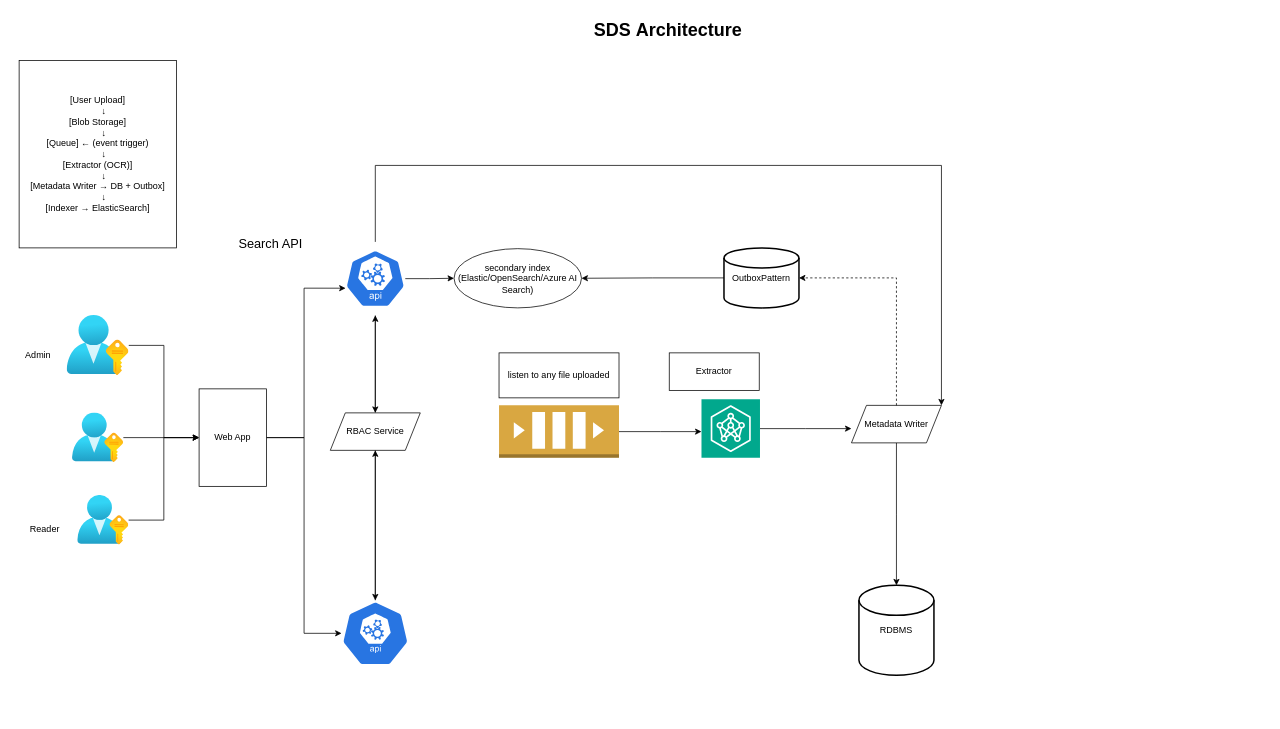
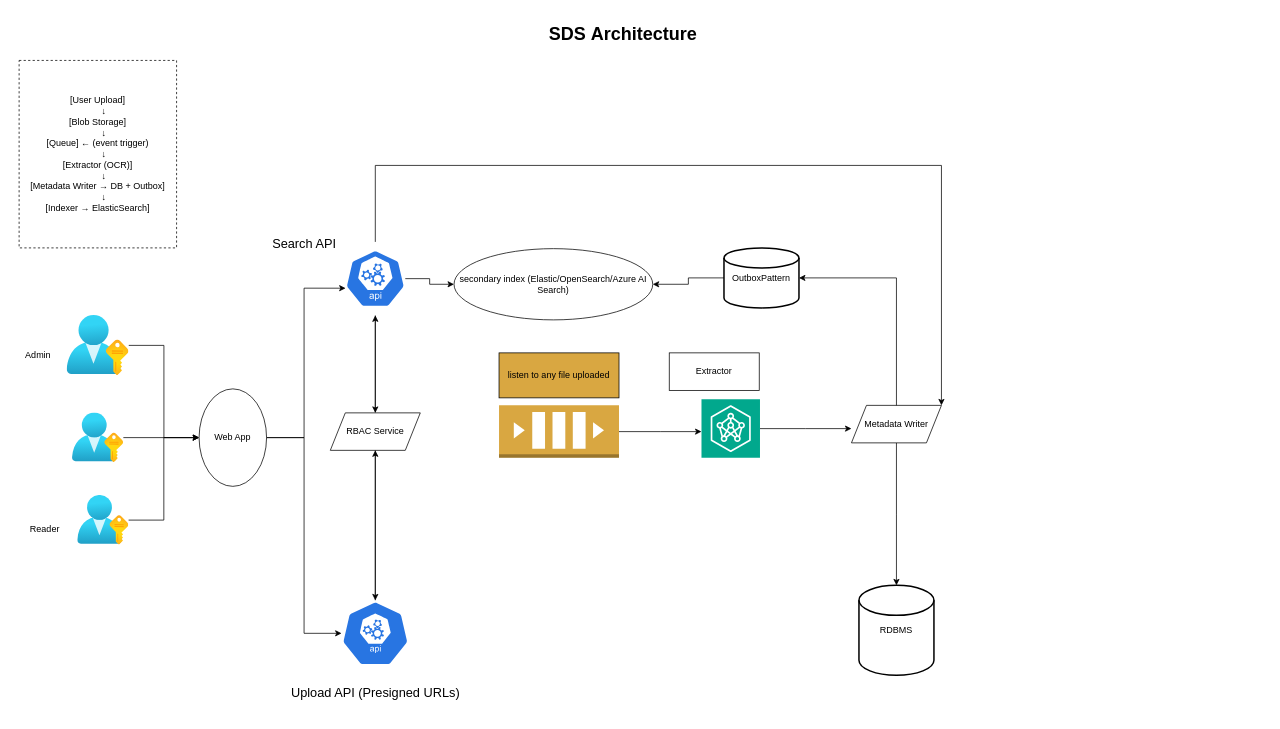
(668, 30) -> (623, 34)
(98, 154) -> (98, 154)
(270, 244) -> (304, 244)
(518, 278) -> (554, 284)
(897, 296) -> (897, 296)
(559, 375) -> (559, 375)
(233, 438) -> (233, 438)
none -> (375, 694)
